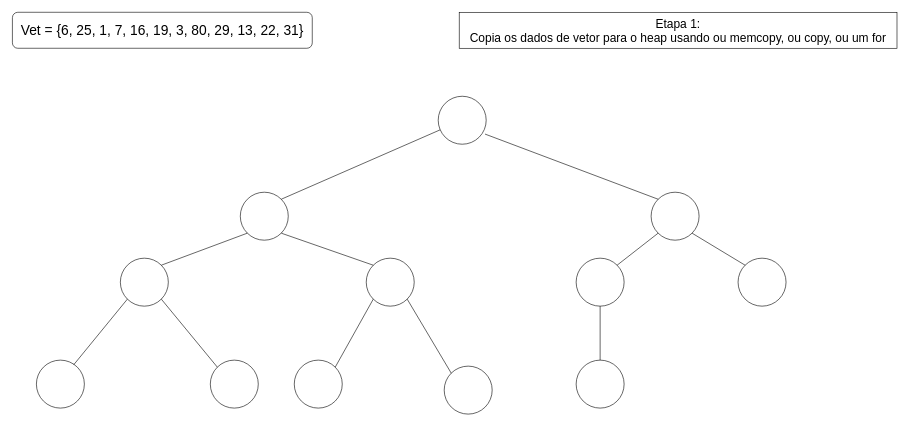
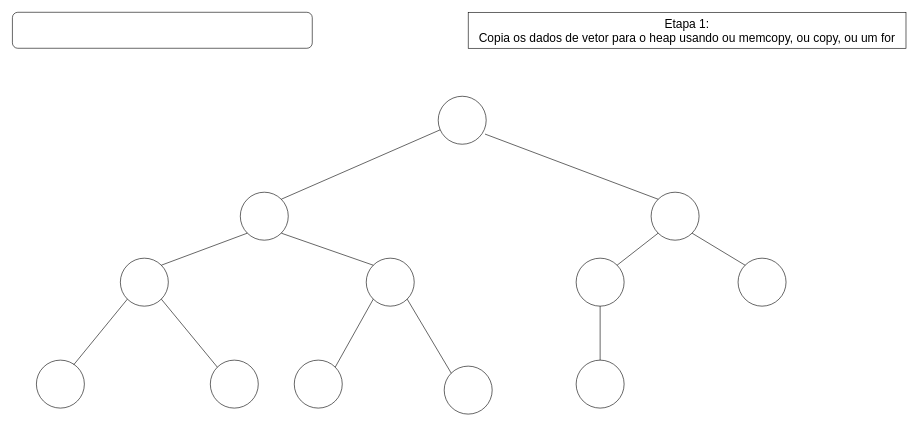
(162, 30) -> none
(678, 30) -> (687, 30)
